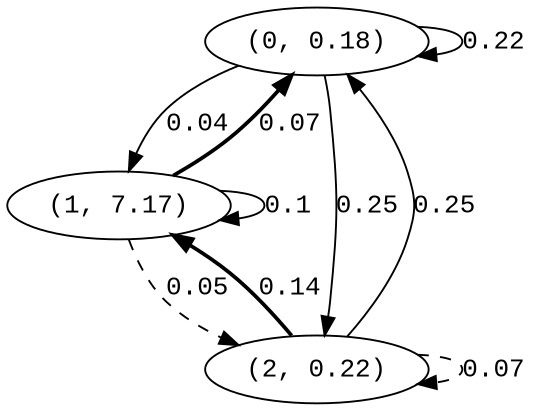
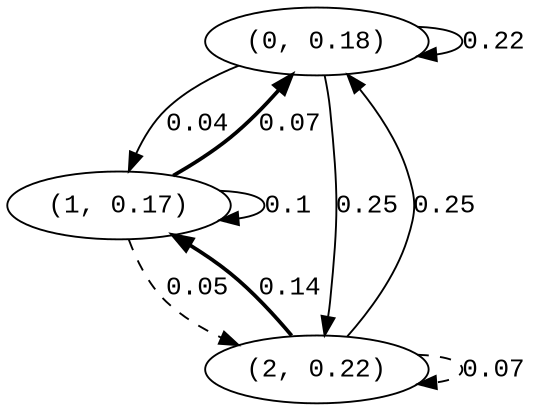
(119, 205) -> (119, 205)
